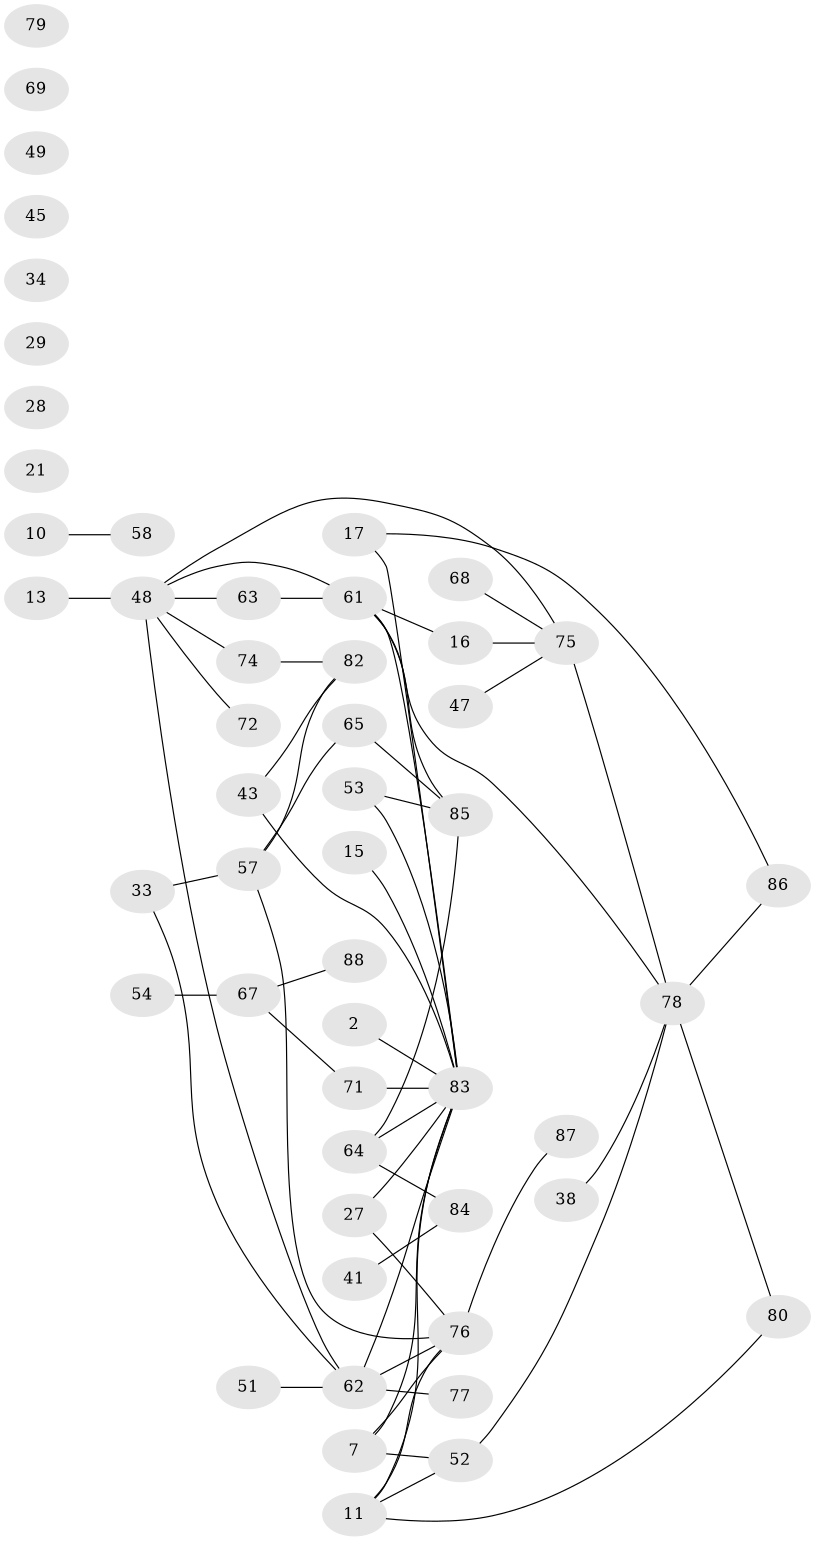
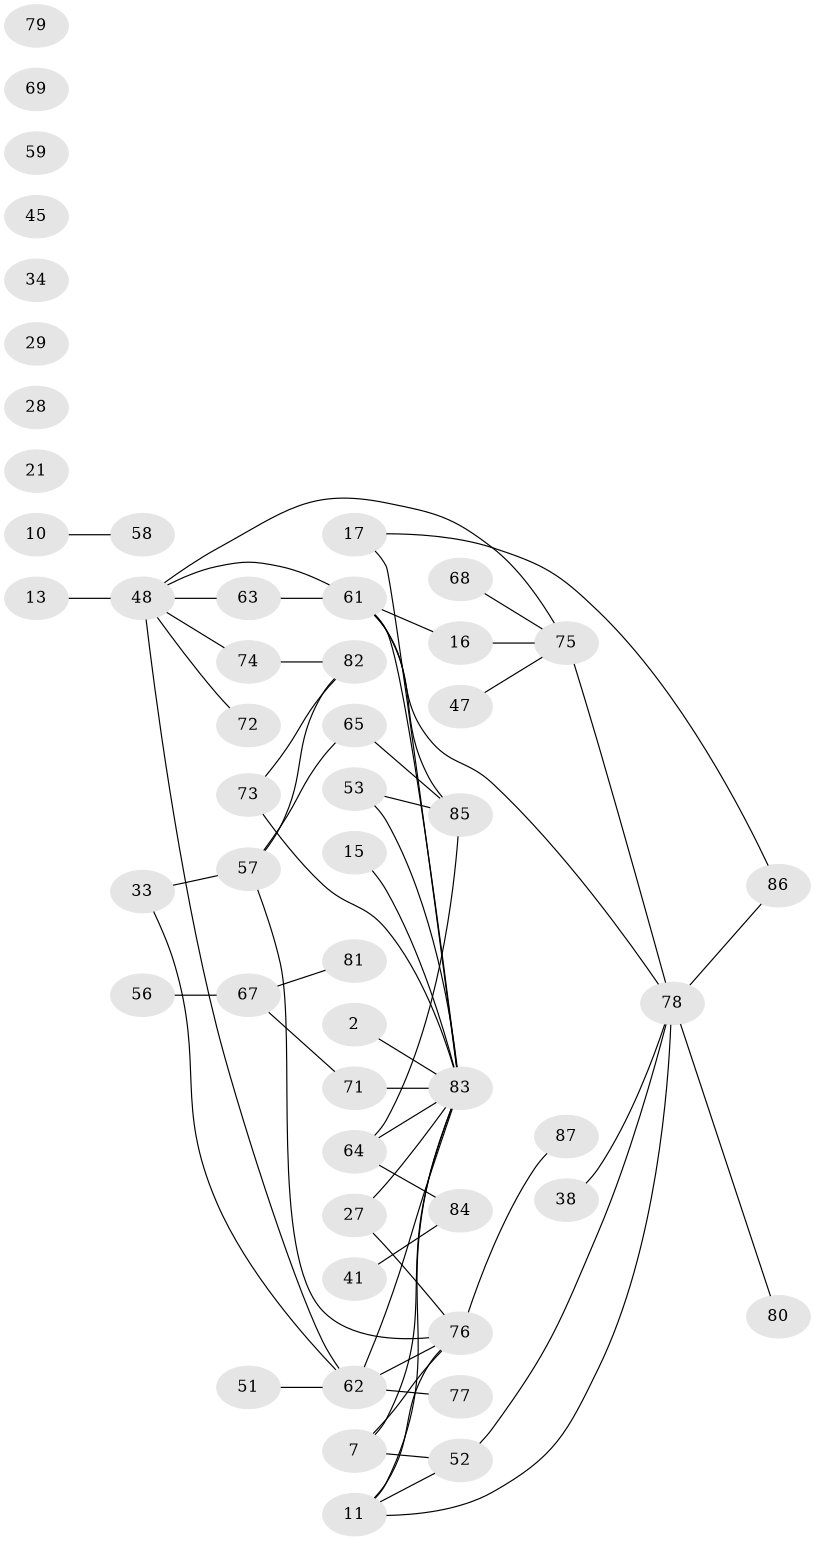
(37, 153) -> (37, 153)
(249, 795) -> (249, 795)
(355, 961) -> (355, 961)
(143, 995) -> (143, 995)
(595, 1474) -> (613, 1333)
